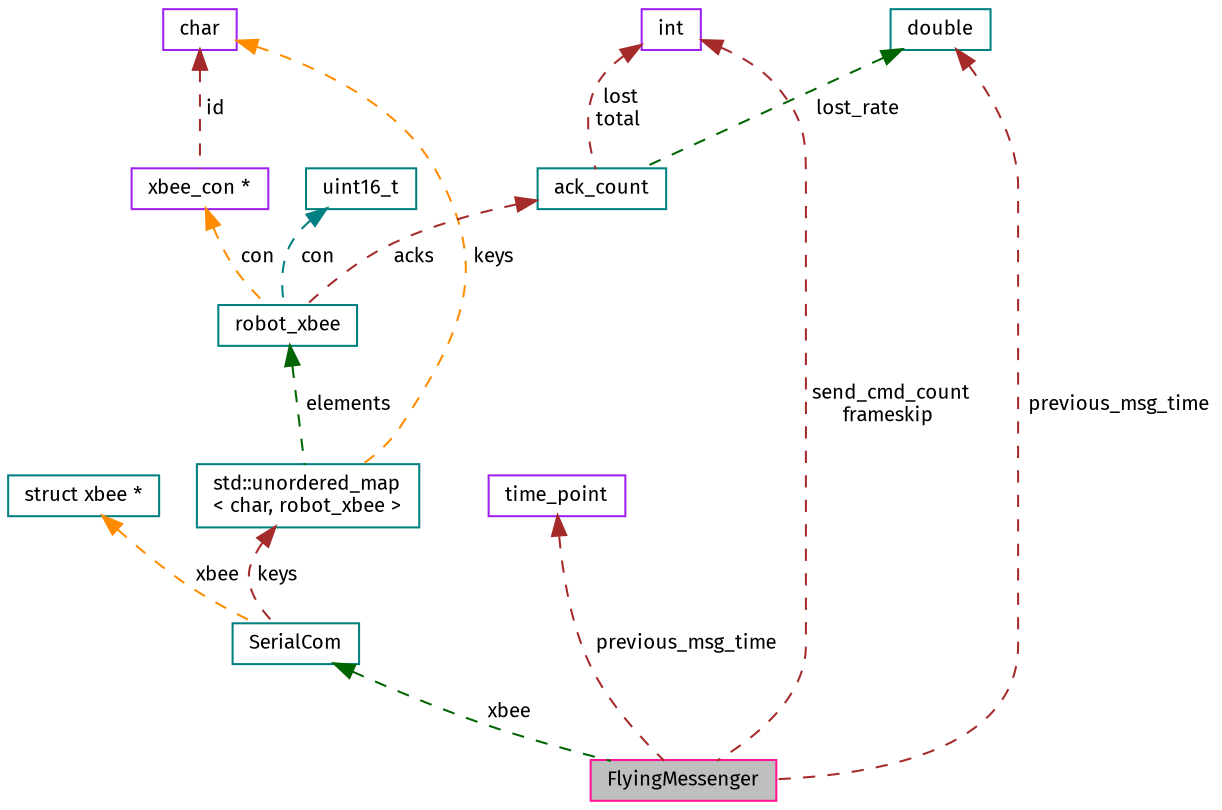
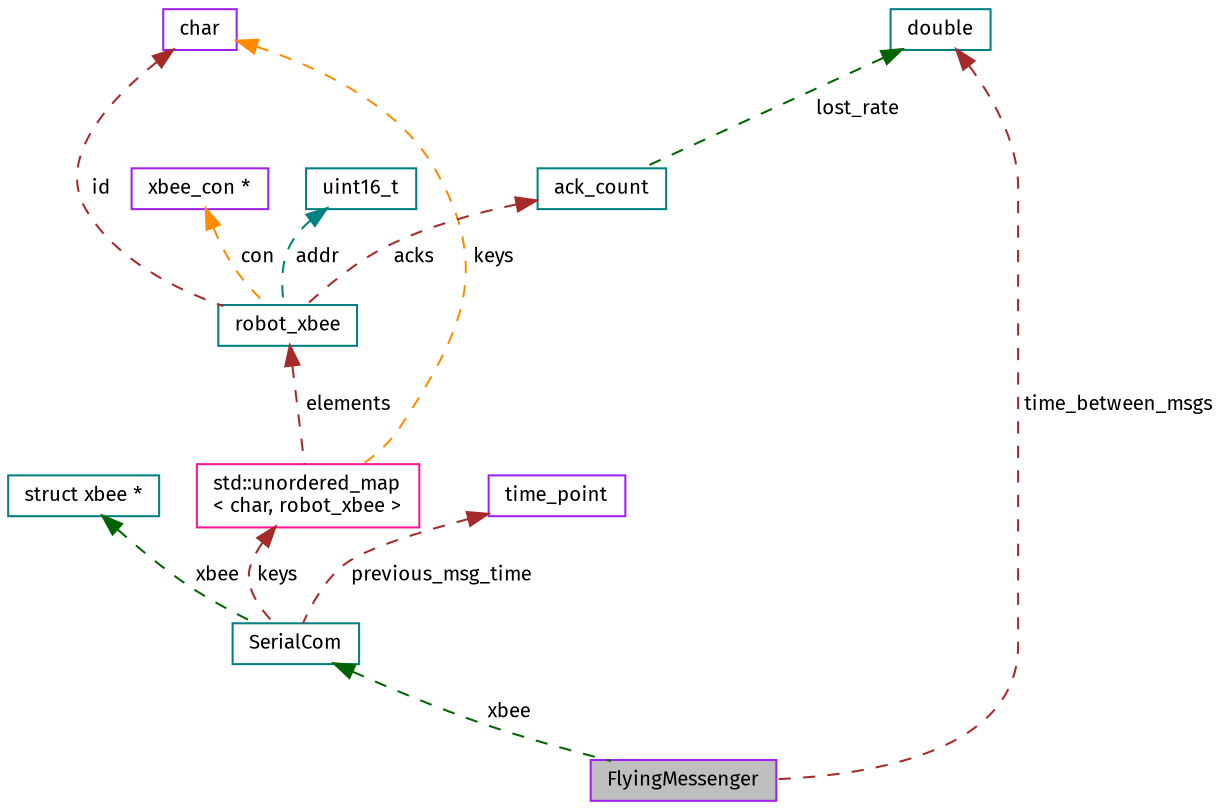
(671, 30) -> none
(200, 120) -> (85, 206)
(315, 257) -> (315, 257)
(1116, 405) -> (1116, 405)
(298, 415) -> (298, 415)
(308, 496) -> (308, 496)
(184, 582) -> (184, 582)
(588, 660) -> (371, 550)
(683, 780) -> (683, 780)
